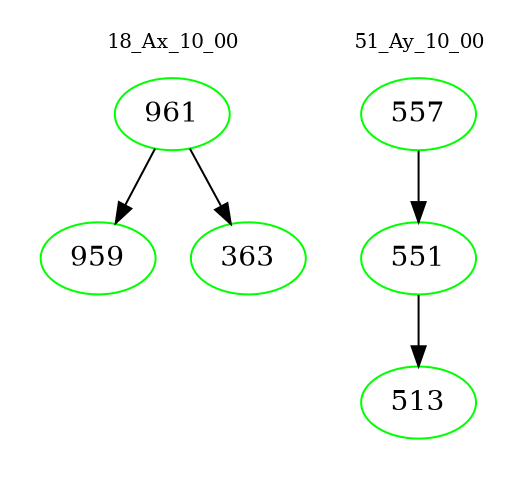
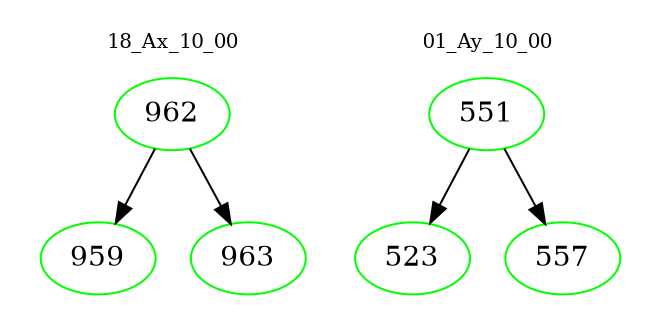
(420, 43) -> (488, 43)
(172, 114) -> (172, 114)
(419, 176) -> (520, 177)
(248, 258) -> (248, 258)
(419, 403) -> (413, 258)
